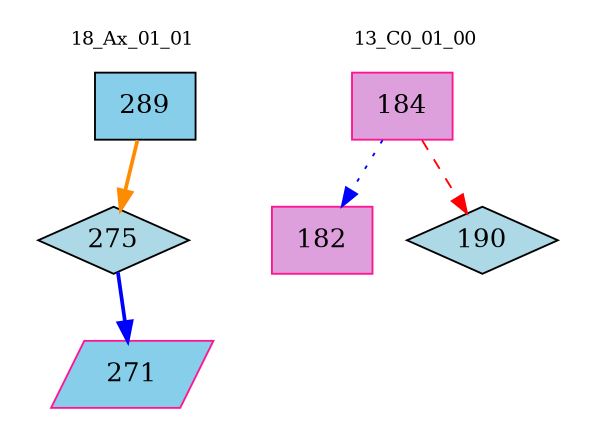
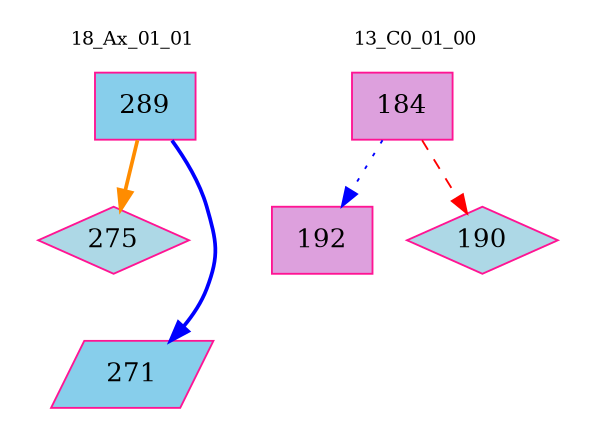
(145, 106) -> (145, 106)
(114, 240) -> (114, 240)
(322, 240) -> (322, 240)
(482, 240) -> (482, 240)
(121, 297) -> (213, 232)
